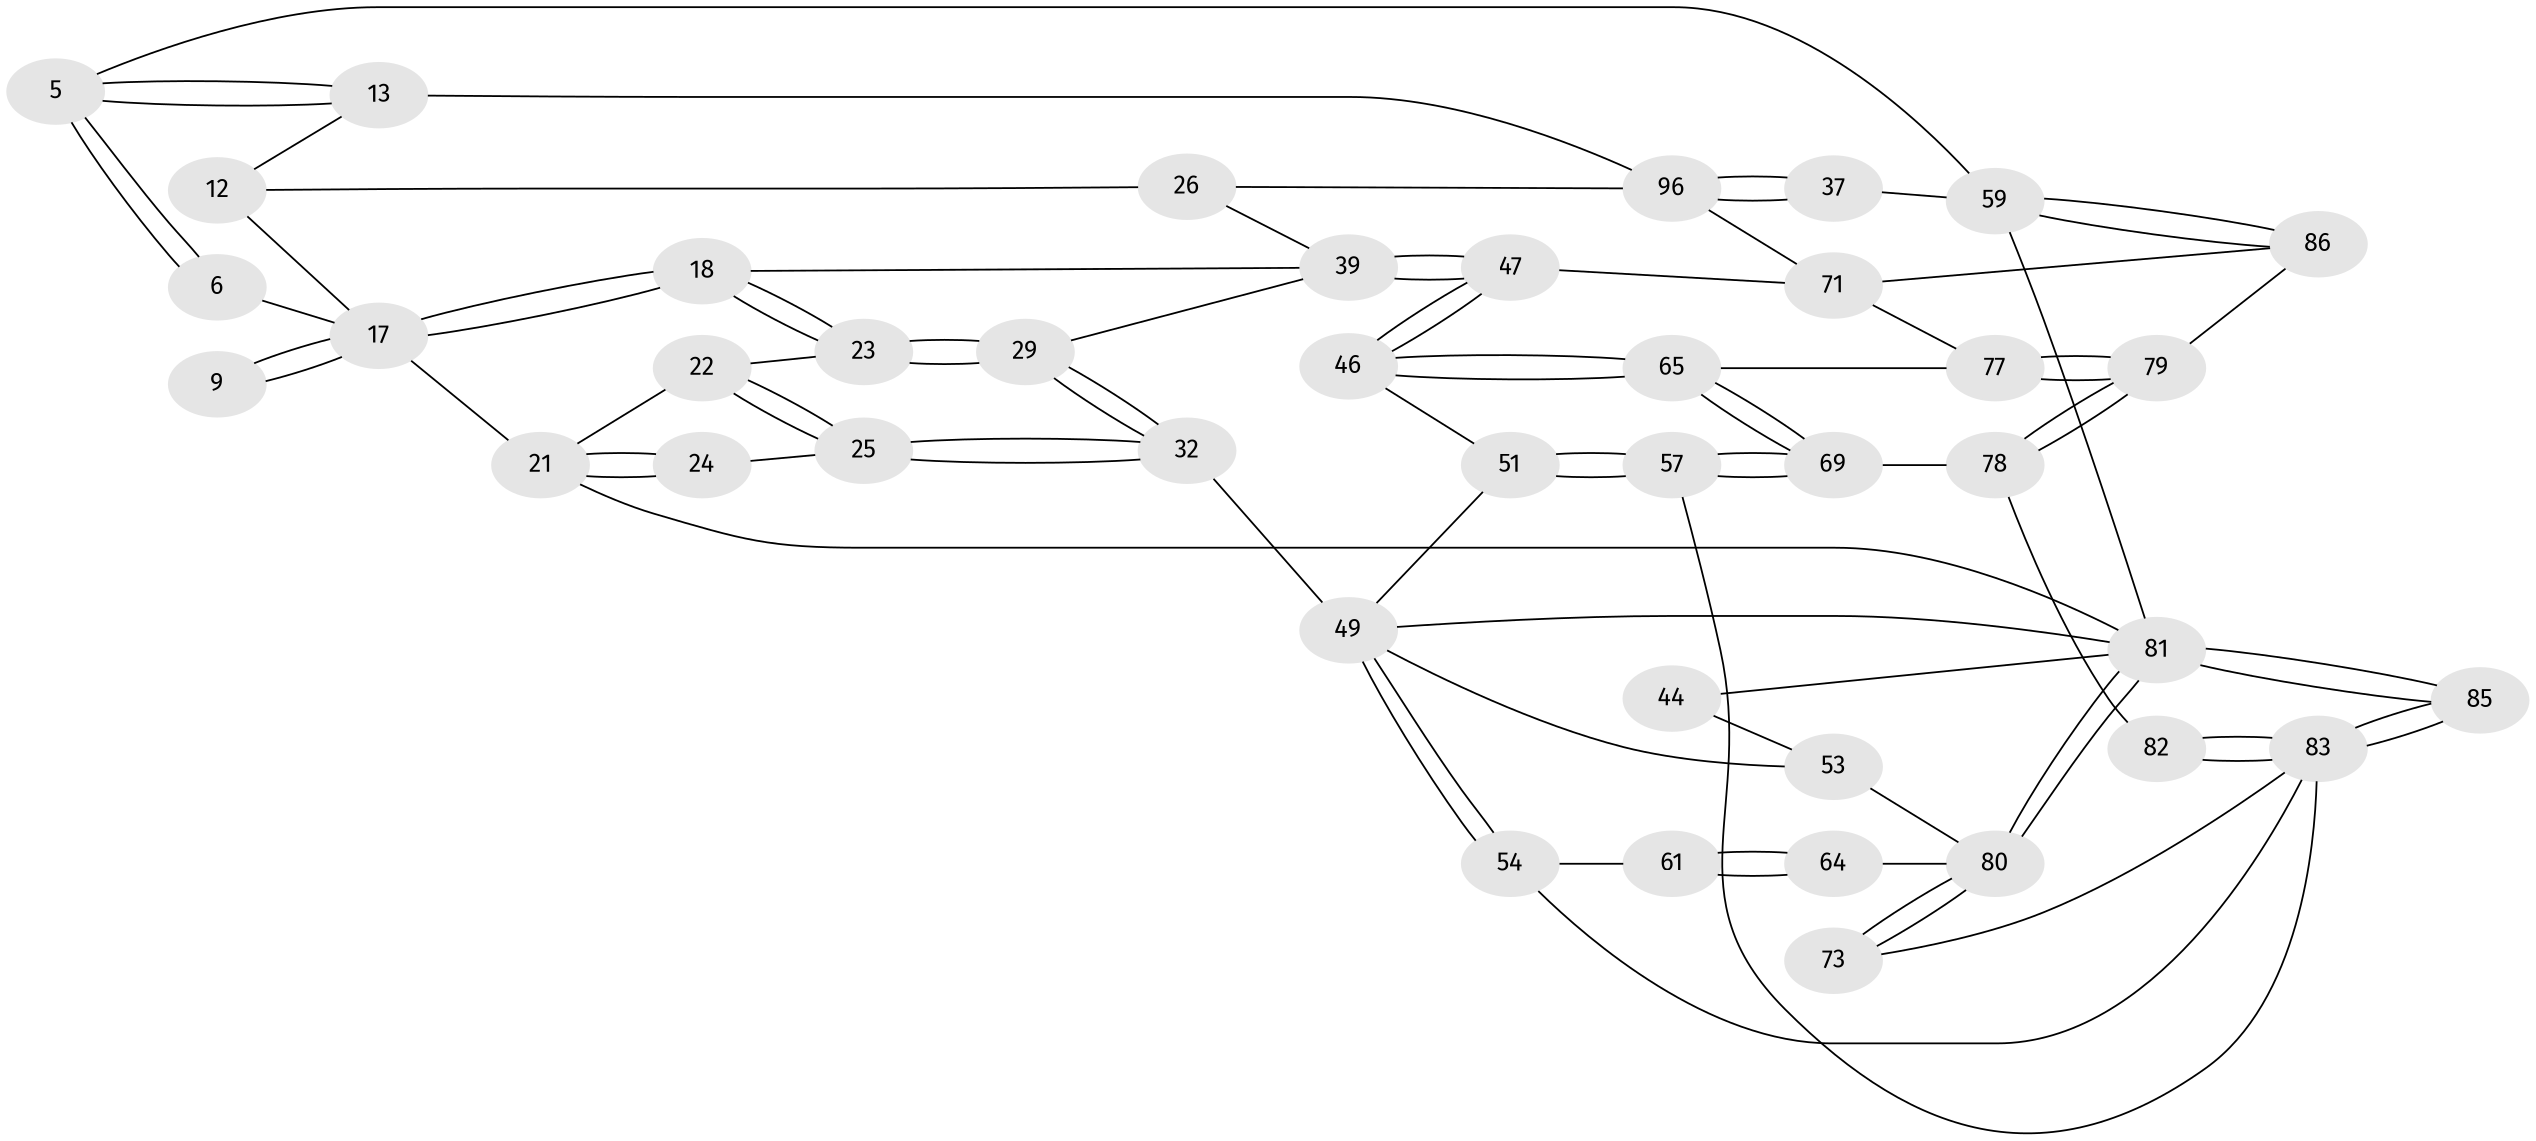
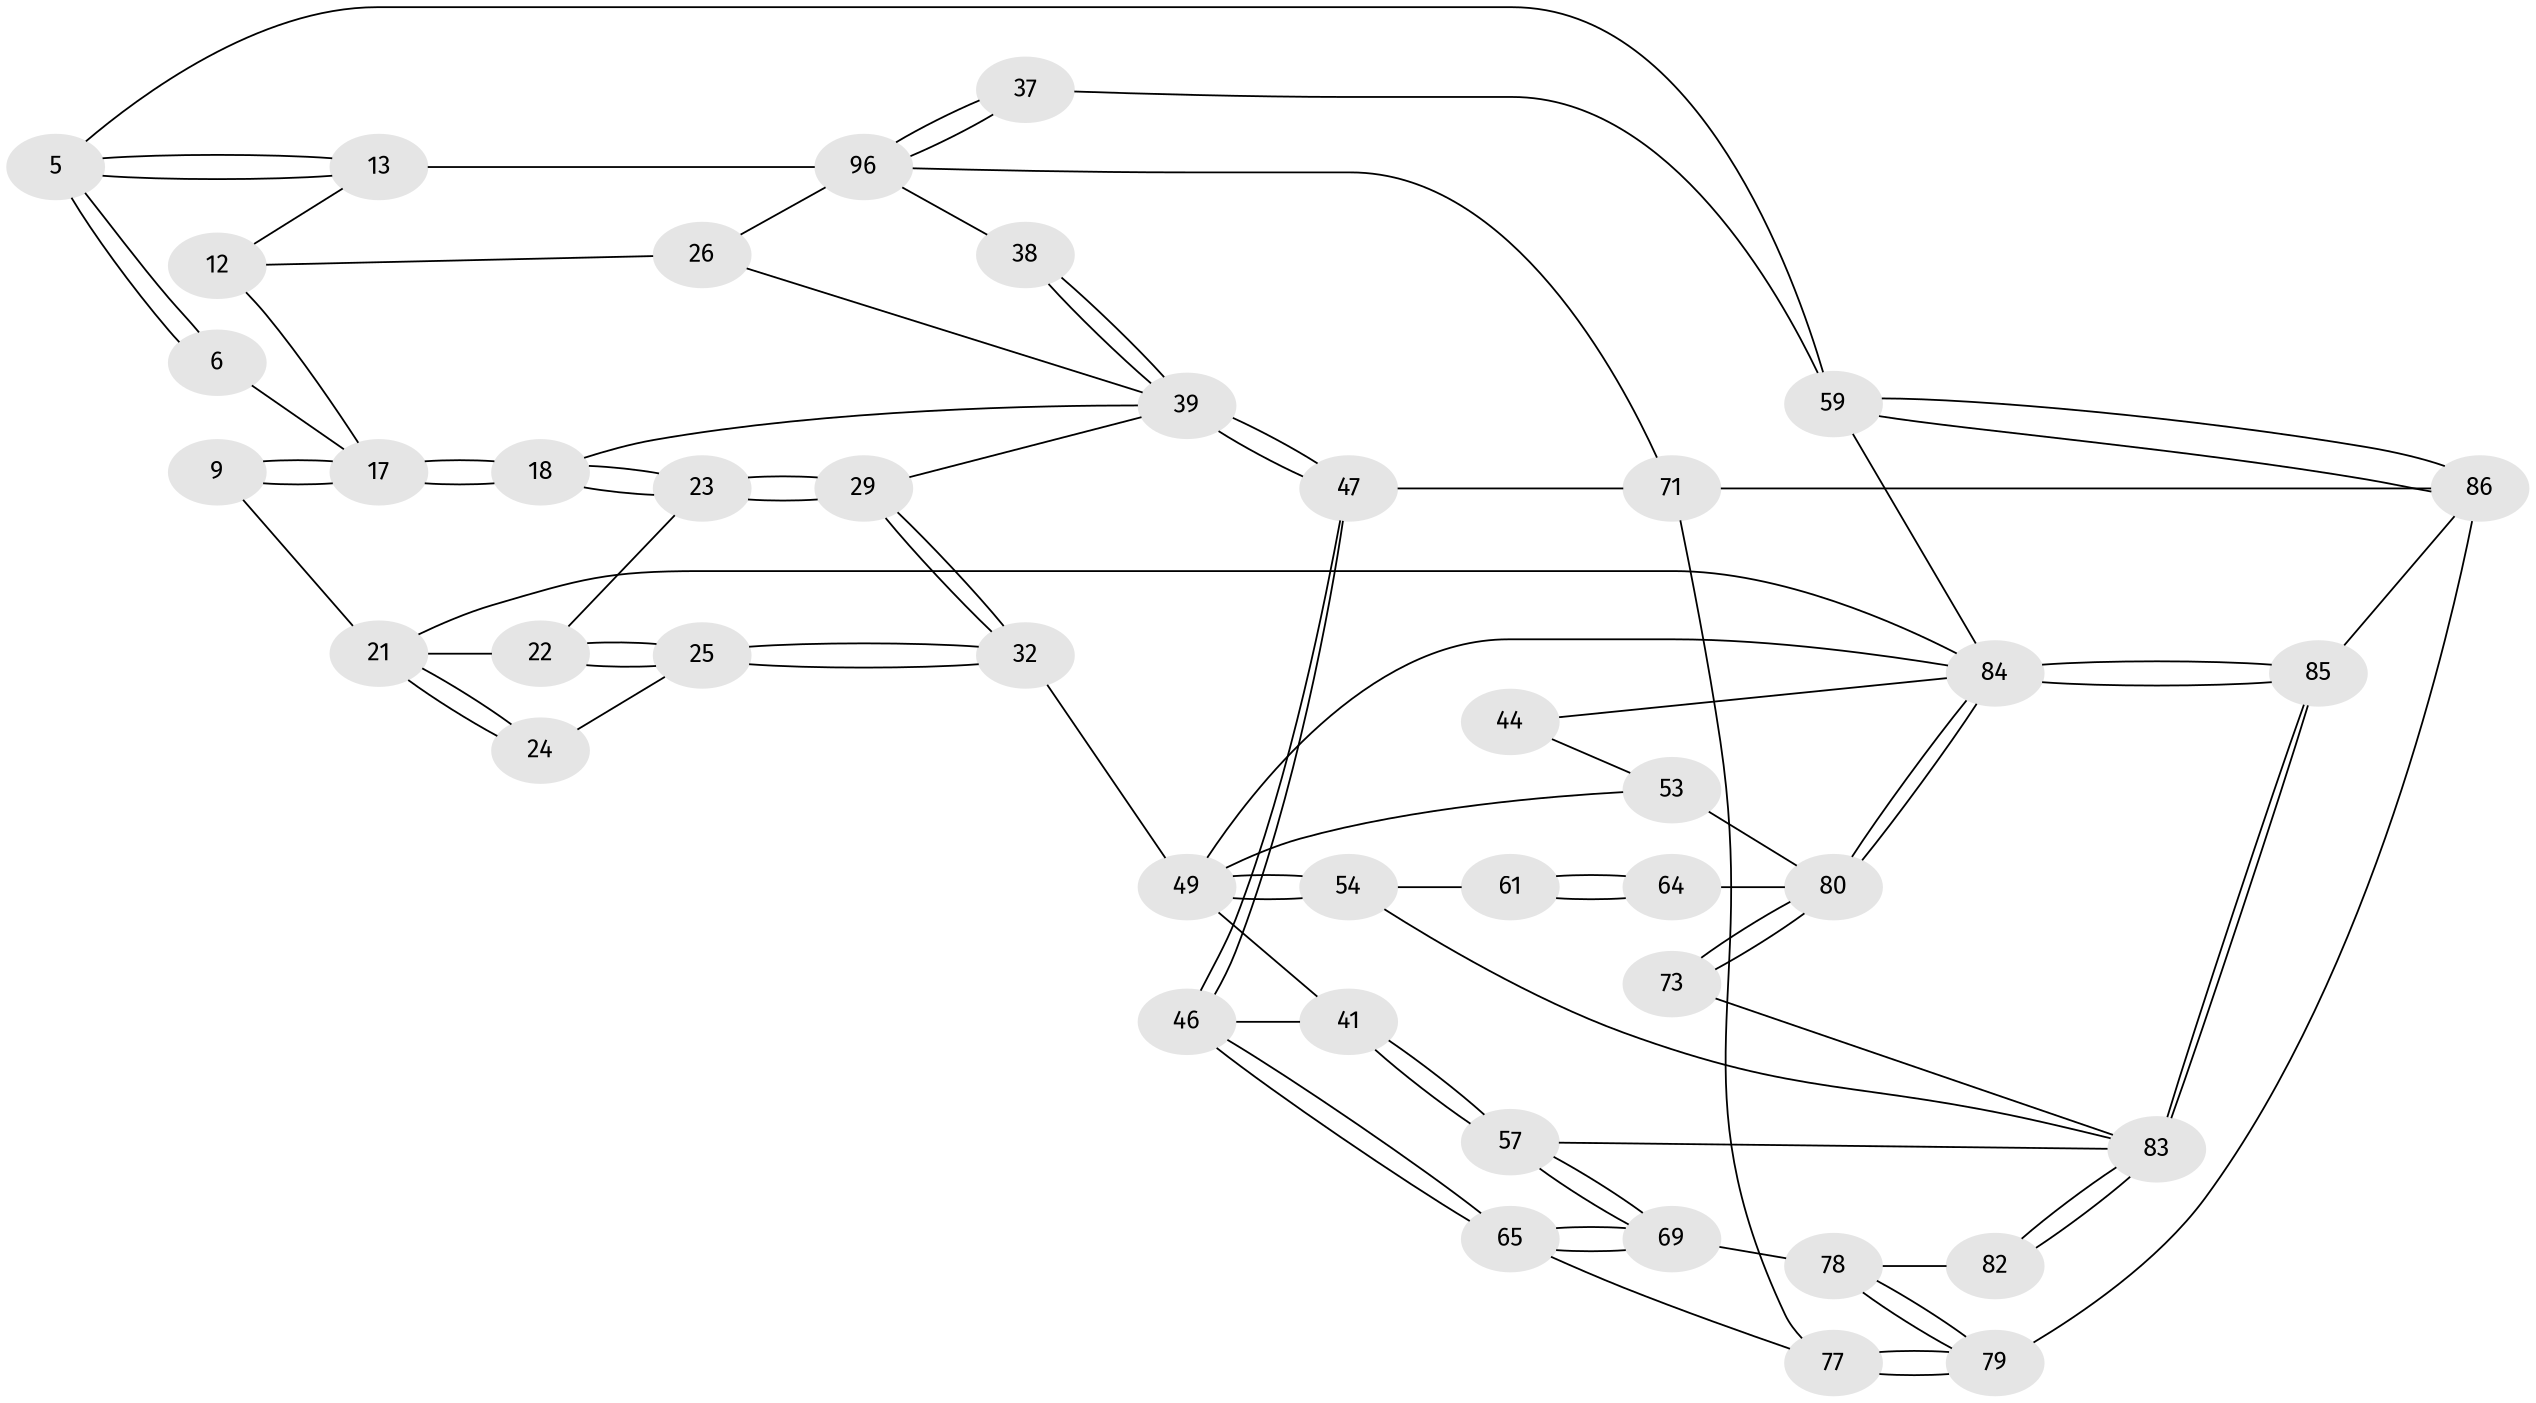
none -> (1025, 255)
(460, 401) -> (298, 563)
(1510, 465) -> (1349, 1022)
none -> (2399, 581)
(2157, 650) -> (1995, 673)
